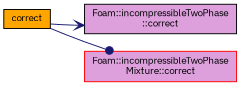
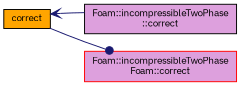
(63, 25) -> (72, 13)
(161, 66) -> (161, 66)
